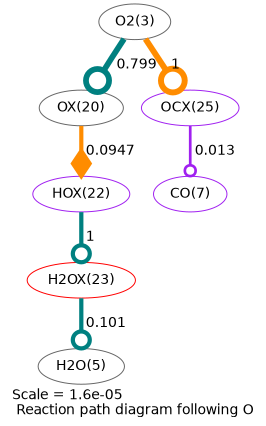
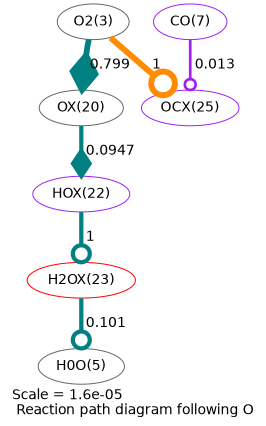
(114, 55) -> (87, 47)
(81, 138) -> (81, 138)
(190, 145) -> (190, 59)
(81, 366) -> (81, 366)
